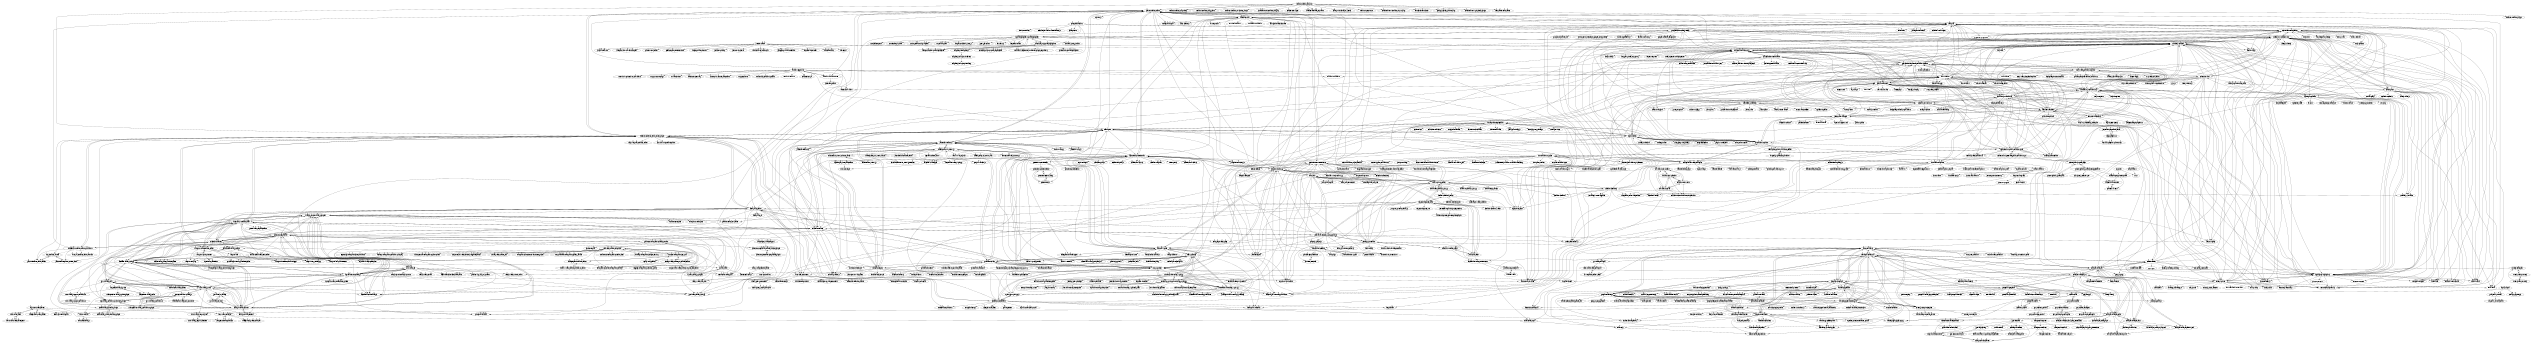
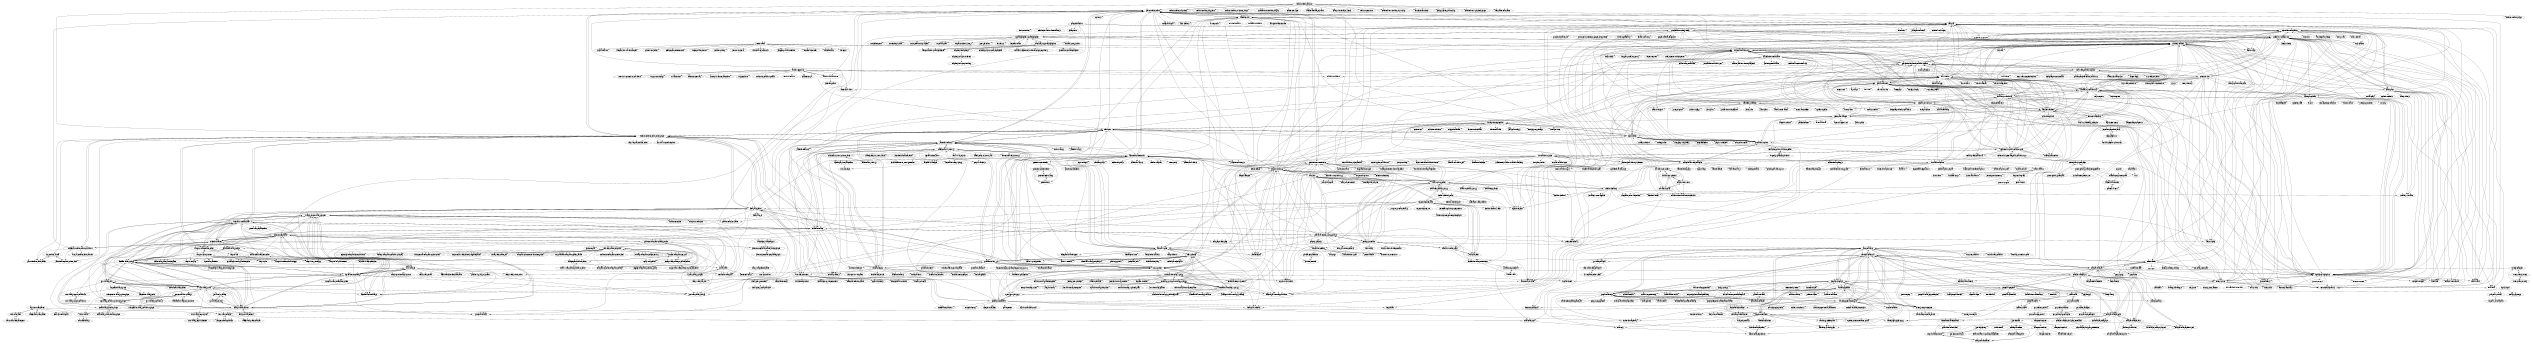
(2082, 176) -> (2082, 176)
none -> (263, 262)
none -> (2133, 275)
none -> (878, 281)
(1737, 308) -> (1737, 308)
